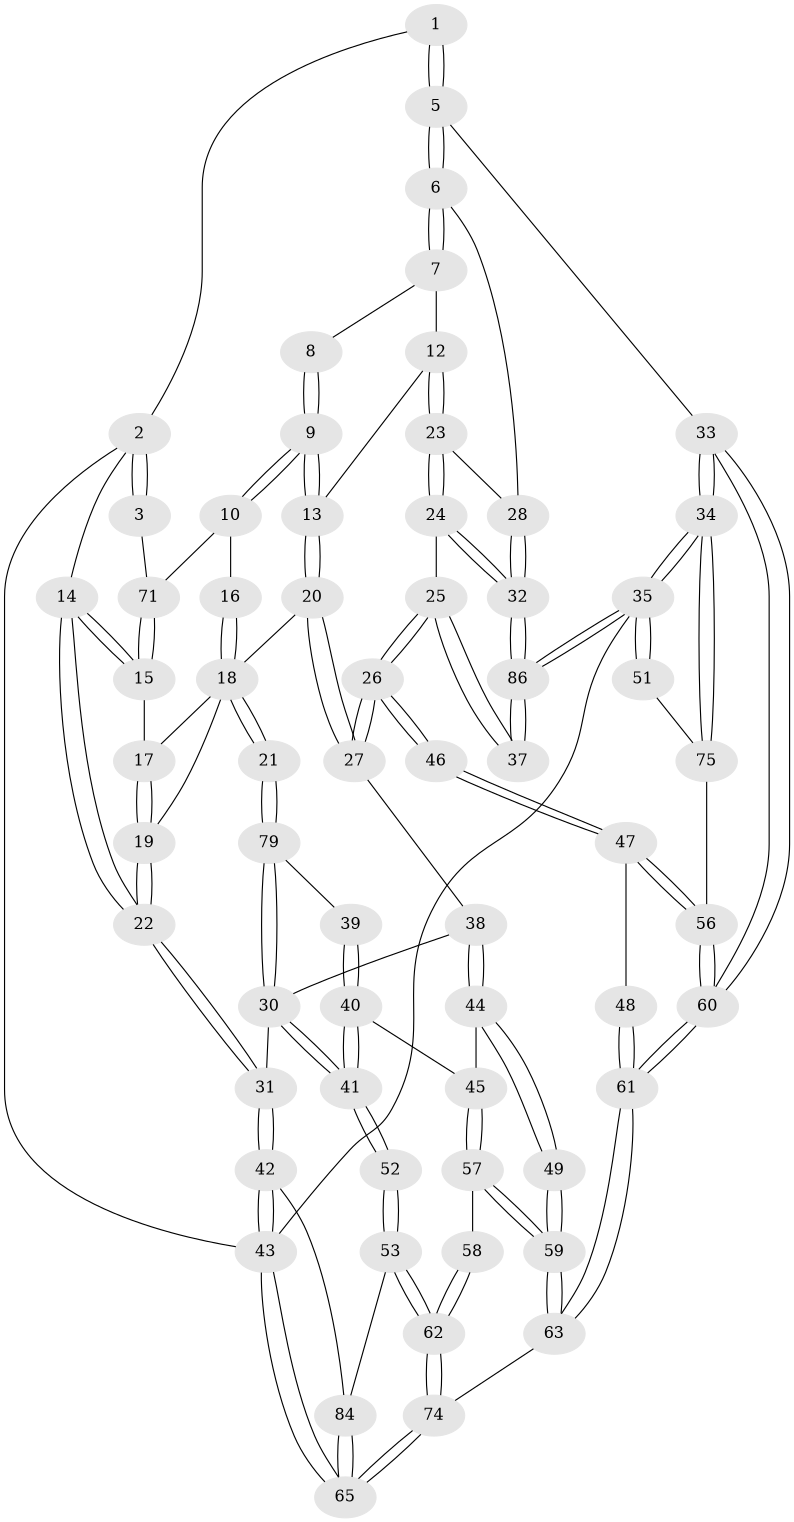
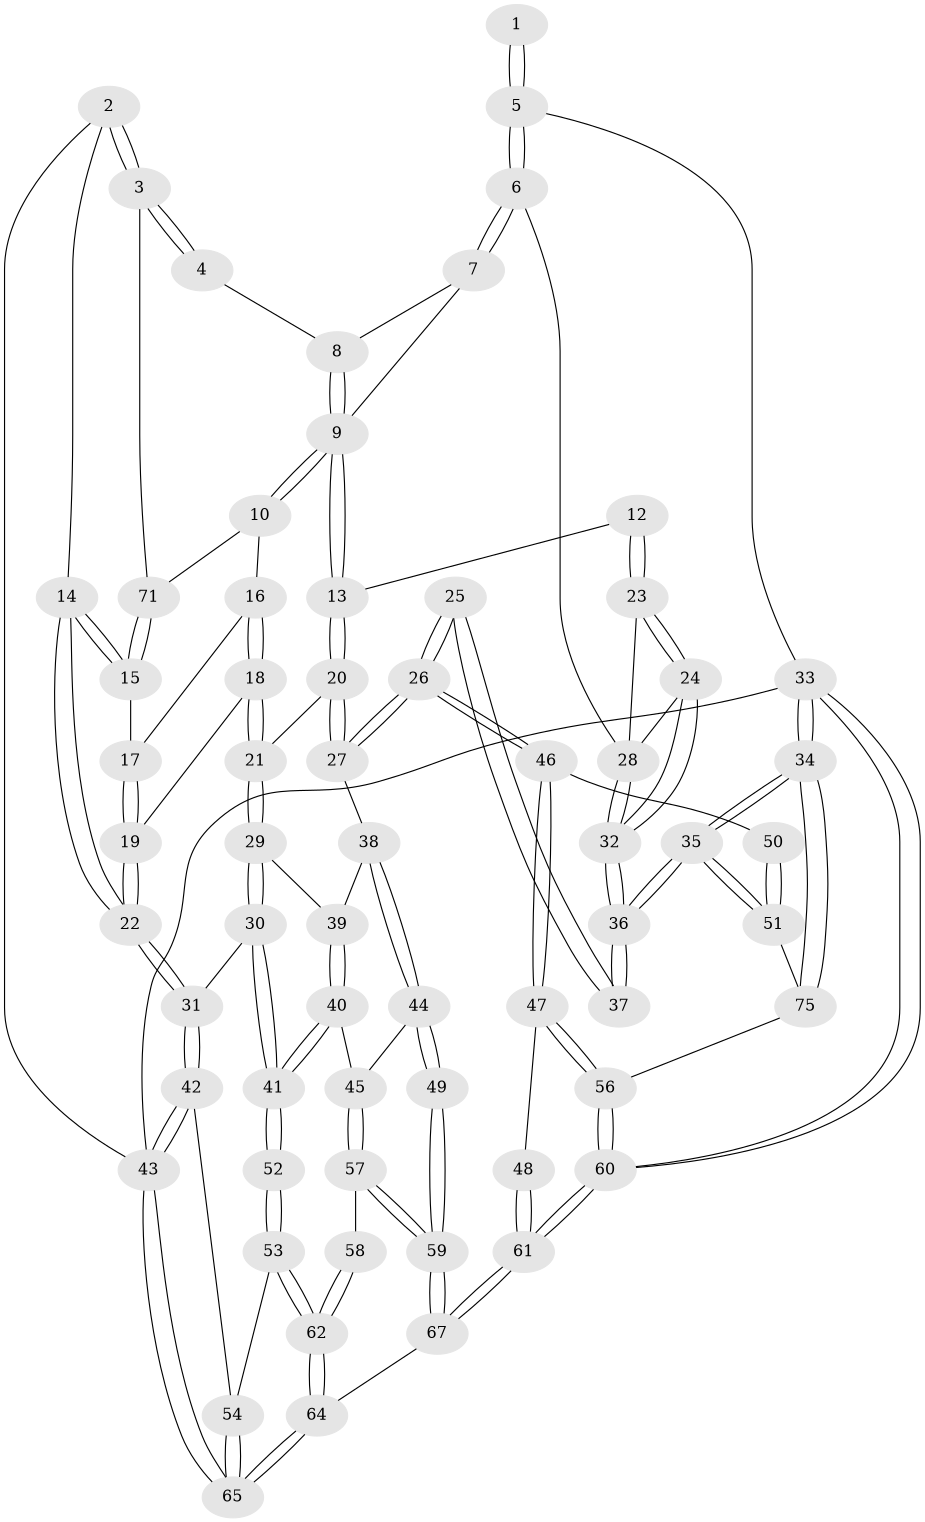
(206, 169) -> none
none -> (202, 270)
(436, 311) -> (406, 352)
(436, 557) -> (660, 720)
(270, 639) -> (297, 720)
(518, 679) -> (619, 925)
(186, 720) -> (193, 679)
(269, 843) -> (256, 843)
none -> (774, 843)
(430, 915) -> (327, 790)
(371, 963) -> (353, 884)
(554, 1334) -> (437, 1334)
(345, 1416) -> (233, 1416)
(434, 1416) -> (317, 1416)
